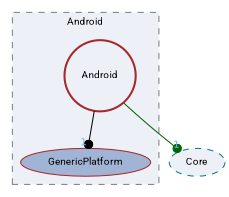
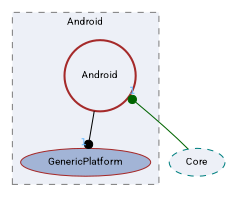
(148, 125) -> (166, 129)
